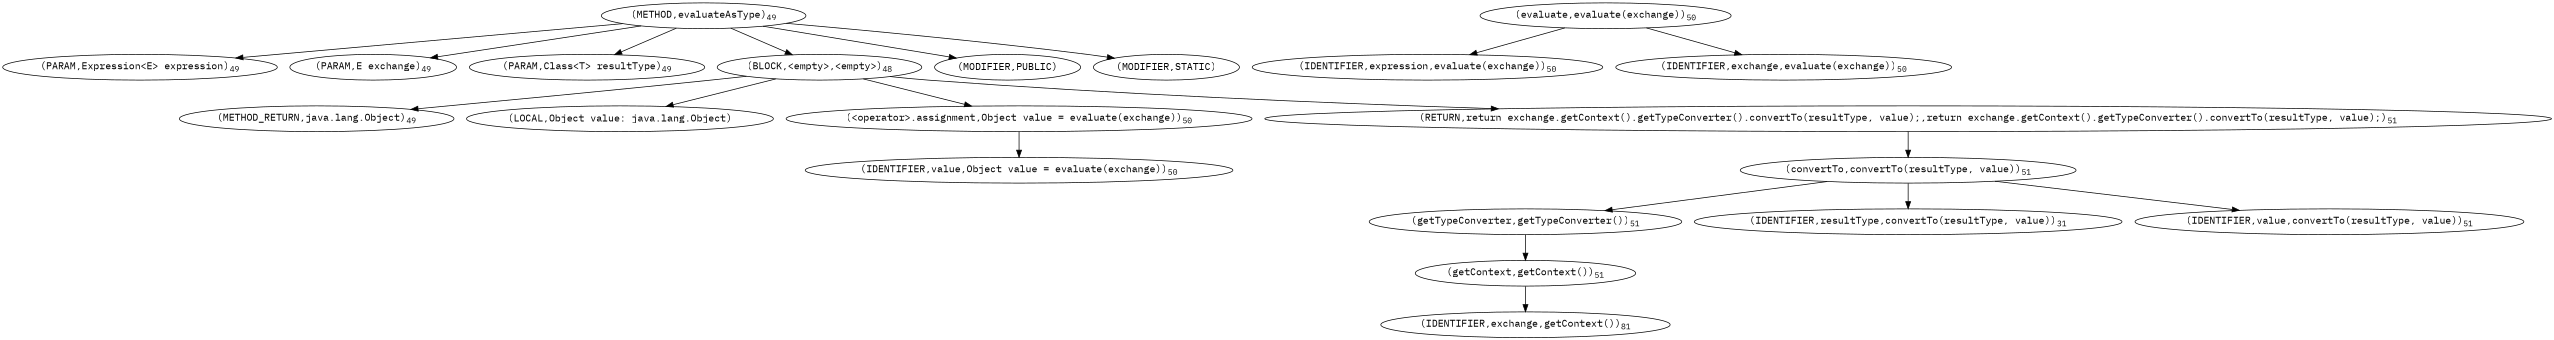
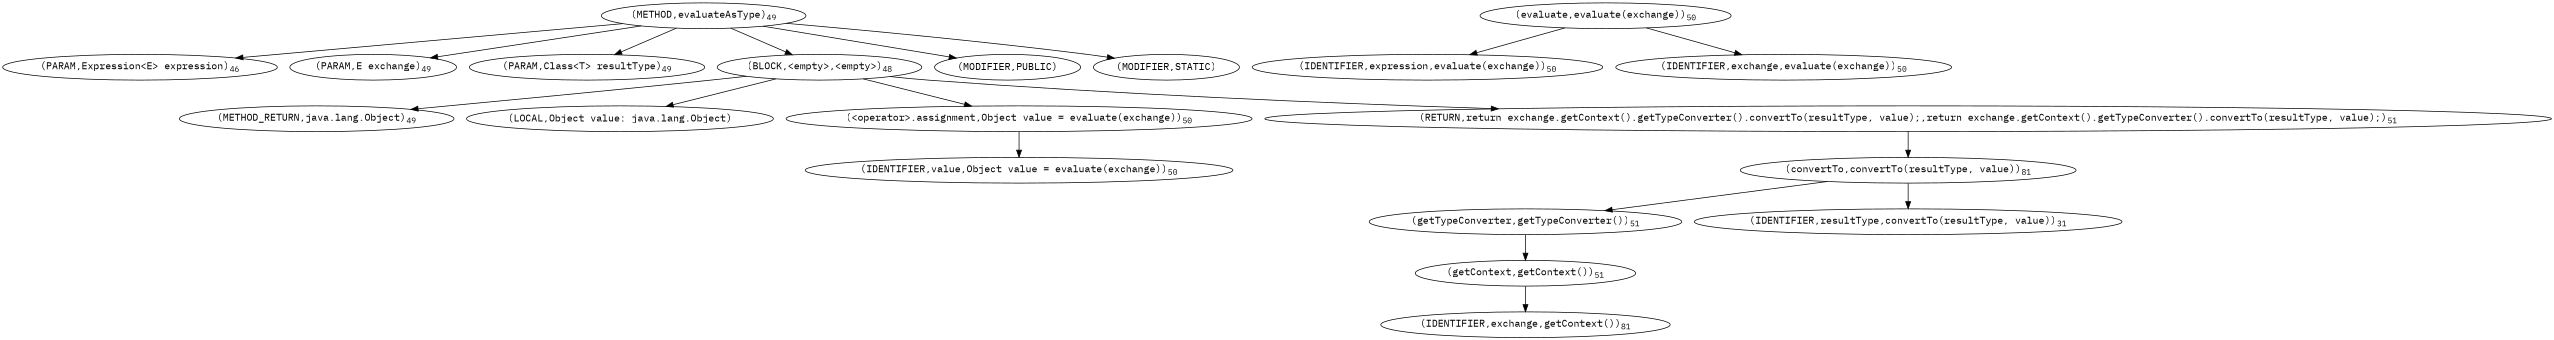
(235, 66) -> (235, 66)
(2027, 169) -> (2027, 169)
(2329, 222) -> none
